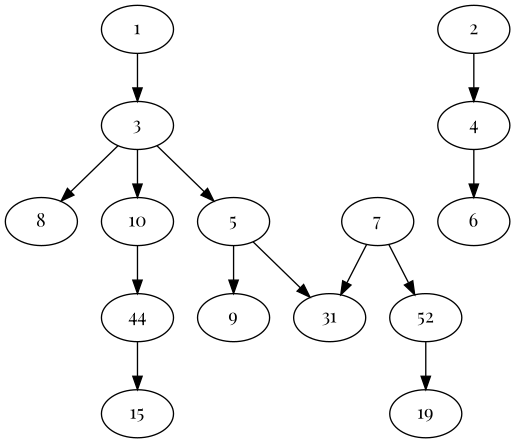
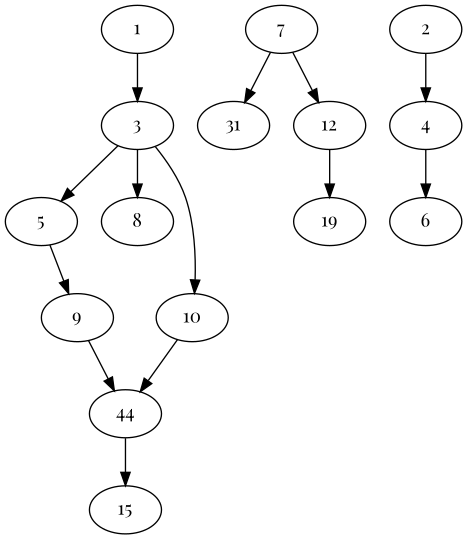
(277, 265) -> none
(426, 318) -> (330, 125)
none -> (98, 360)
